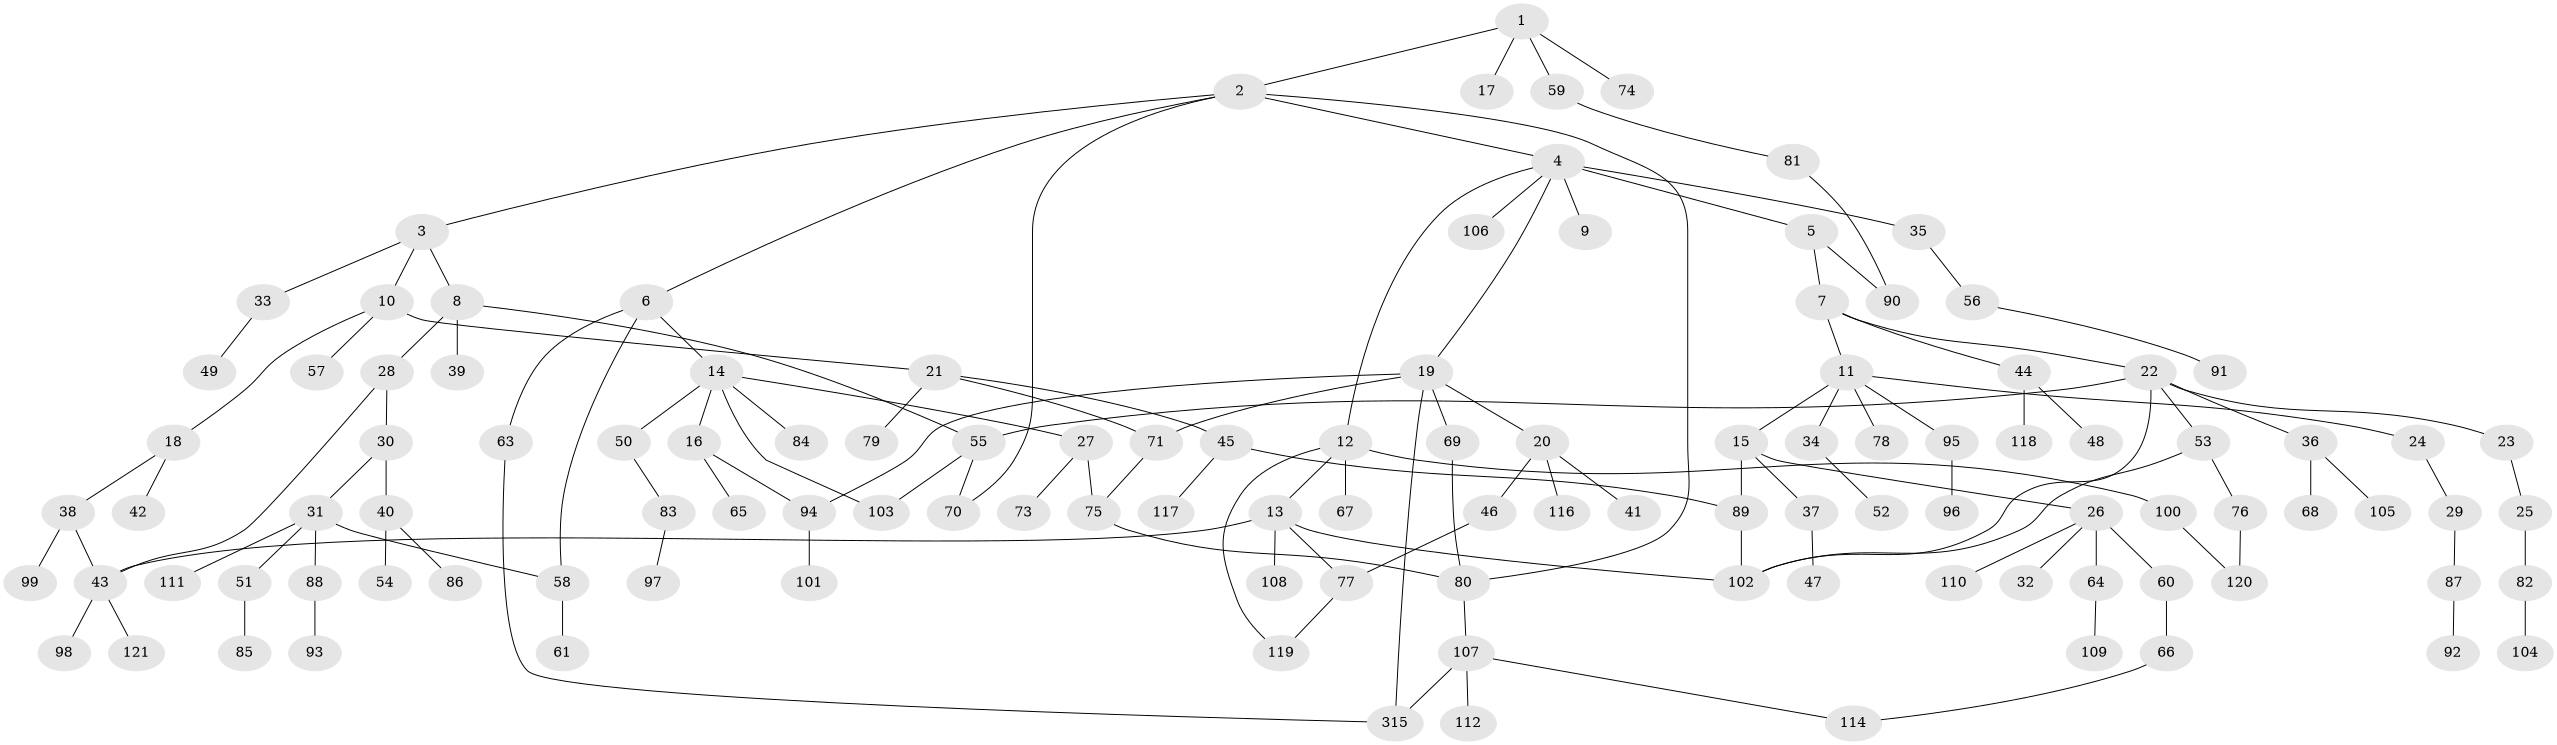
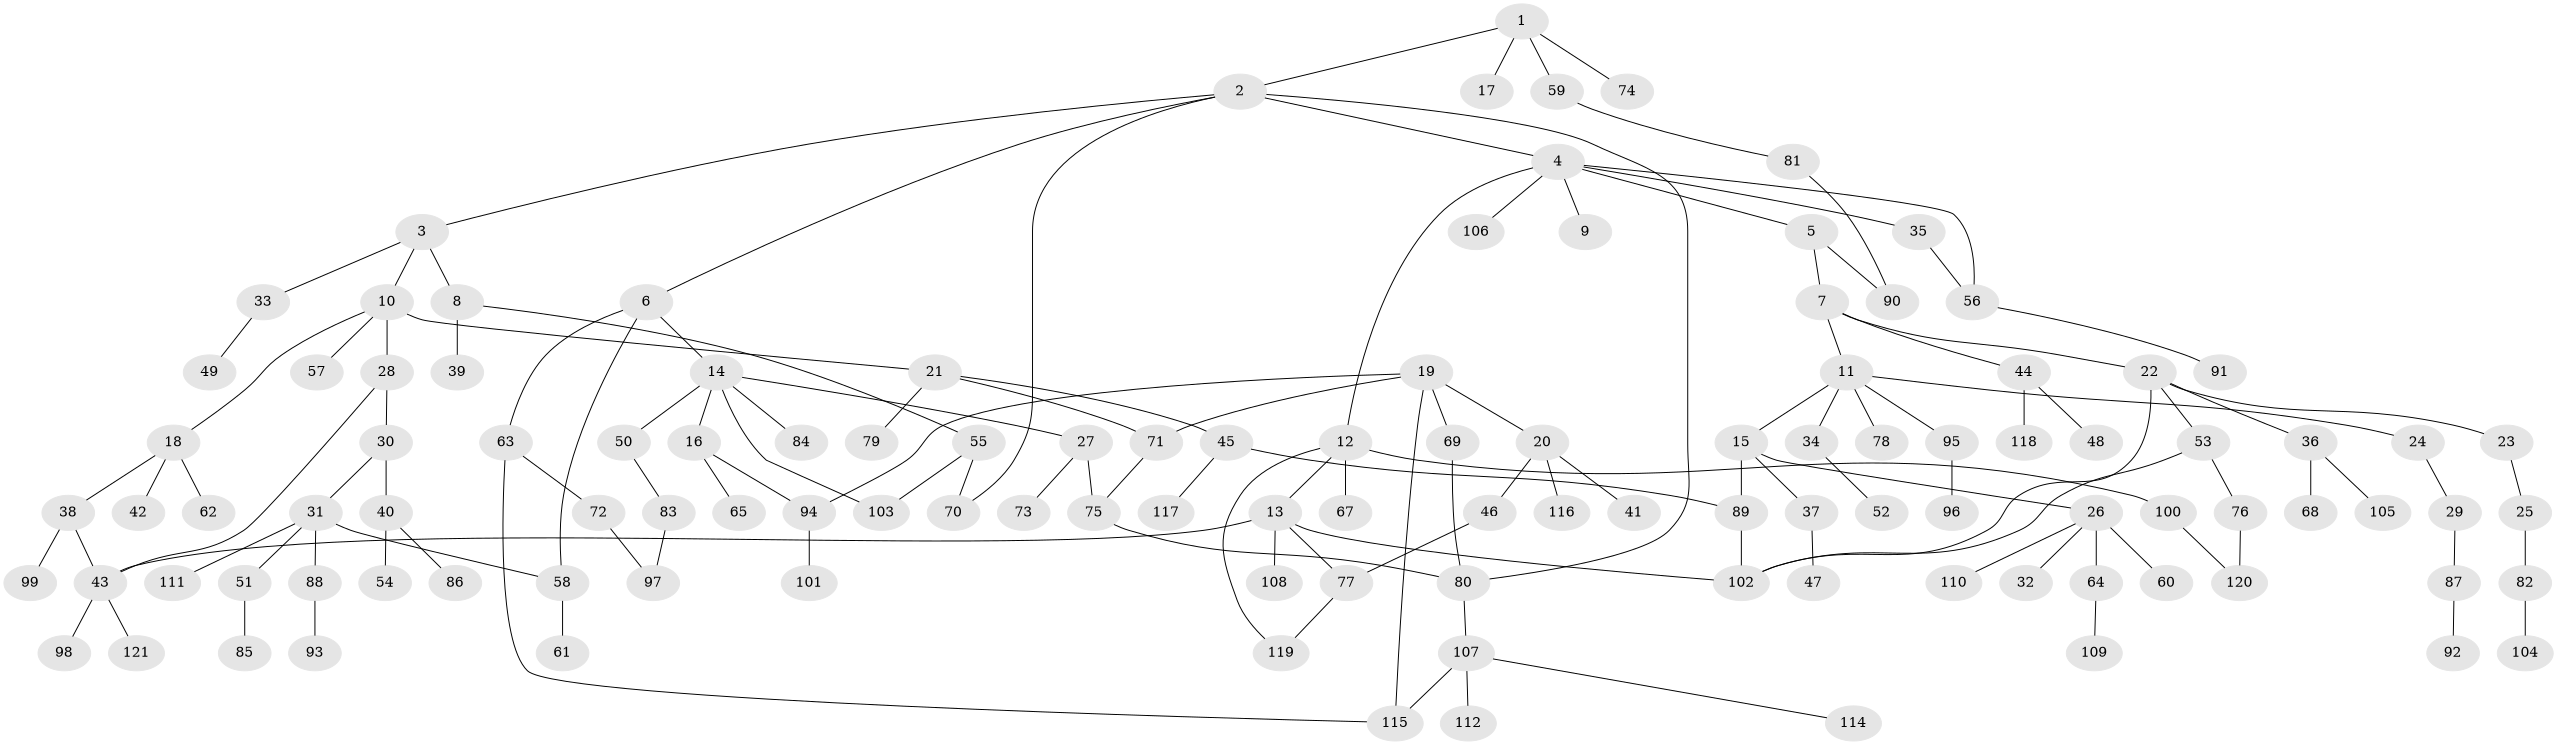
(1500, 271) -> (1807, 190)
(422, 337) -> (387, 337)
(1564, 404) -> none
none -> (209, 513)
none -> (599, 513)
(2166, 653) -> none
(1395, 723) -> (1395, 723)
